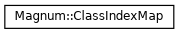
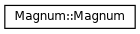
(89, 17) -> (70, 17)
